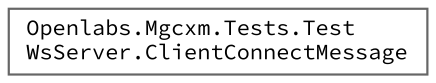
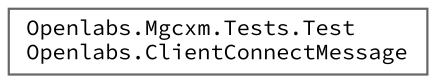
(218, 42) -> (218, 42)
